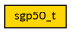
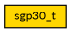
(35, 17) -> (35, 17)
